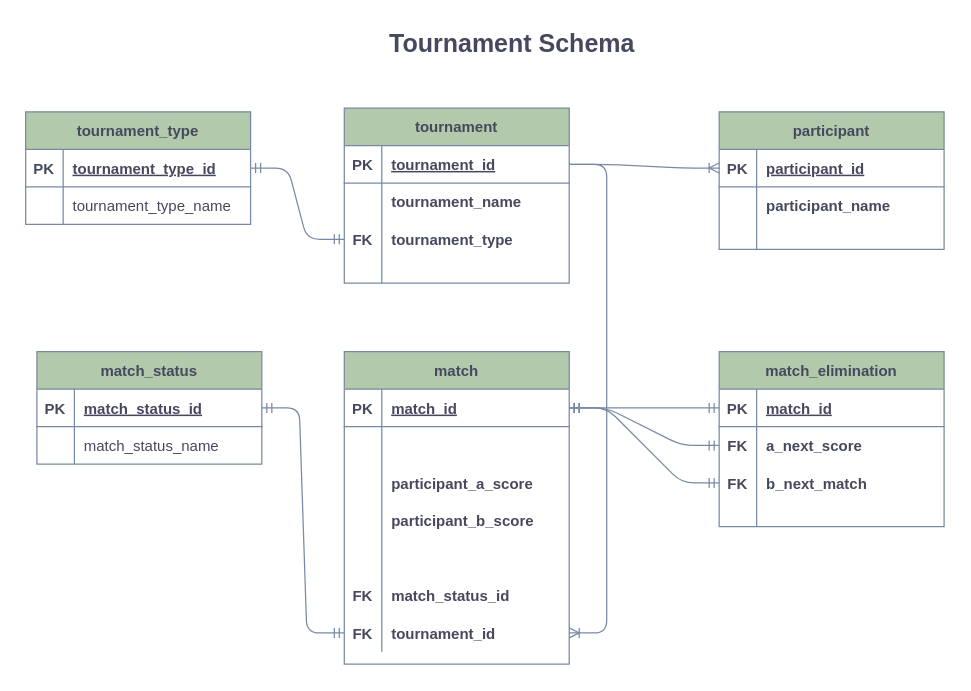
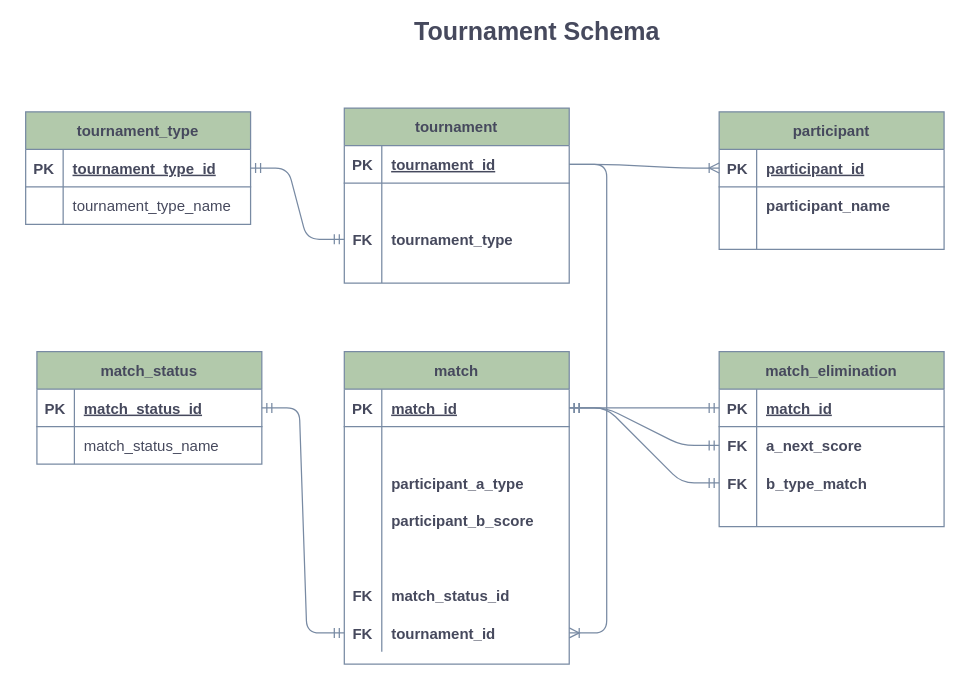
(512, 43) -> (537, 31)
(476, 202) -> none
(467, 484) -> (463, 484)
(817, 484) -> (817, 484)
